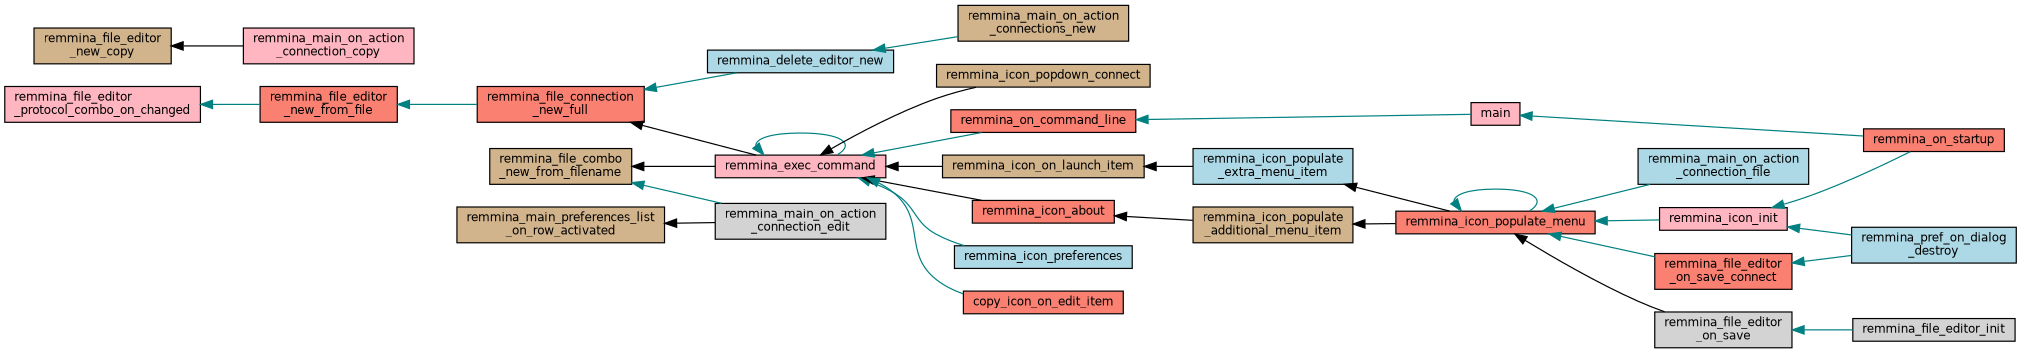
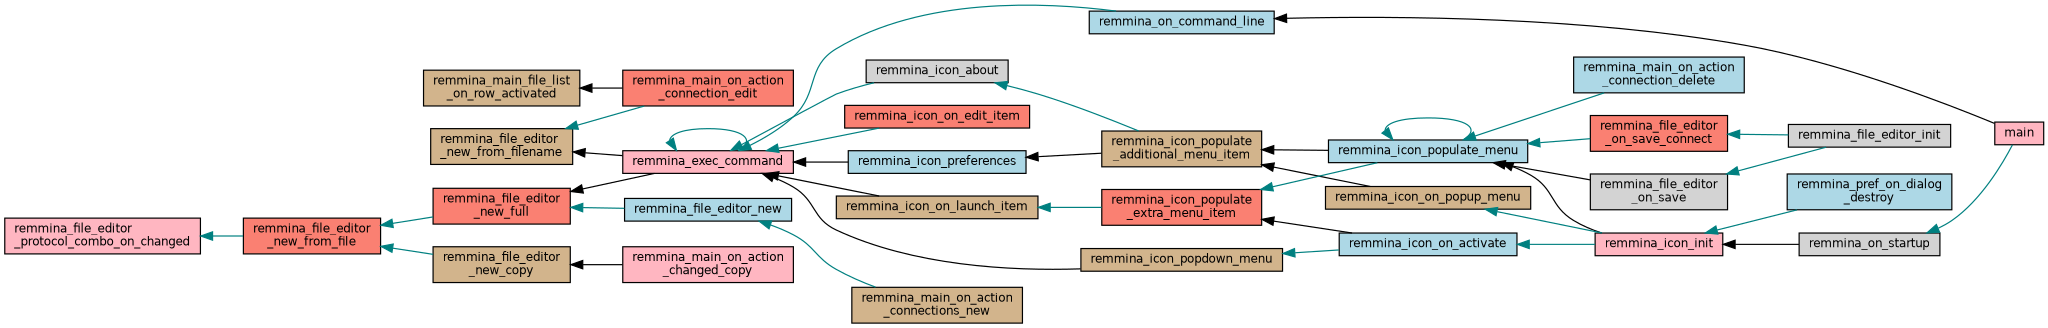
(329, 46) -> (708, 265)
(801, 61) -> (708, 210)
(1043, 76) -> (1182, 260)
(561, 104) -> (502, 206)
(1309, 117) -> (1647, 32)
(1043, 121) -> (1182, 22)
(1698, 126) -> (1982, 192)
(1934, 140) -> (1870, 244)
none -> (1070, 155)
(561, 166) -> (502, 147)
(1175, 166) -> (1076, 207)
(1273, 166) -> (1182, 207)
(1723, 166) -> (1659, 75)
(1848, 181) -> (1767, 244)
(928, 190) -> (809, 108)
none -> (1428, 198)
(1403, 199) -> (1338, 172)
(1043, 212) -> (937, 71)
(1160, 218) -> (1074, 106)
(919, 220) -> (827, 162)
(1634, 220) -> (1555, 202)
(801, 221) -> (708, 88)
(1495, 223) -> (1428, 151)
(561, 225) -> (502, 88)
none -> (1428, 244)
none -> (413, 251)
(1828, 258) -> (1764, 135)
(1043, 302) -> (937, 117)
